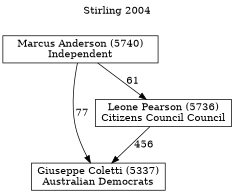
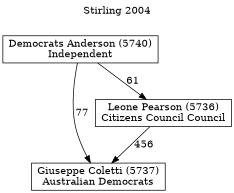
(80, 49) -> (80, 49)
(98, 177) -> (98, 177)
